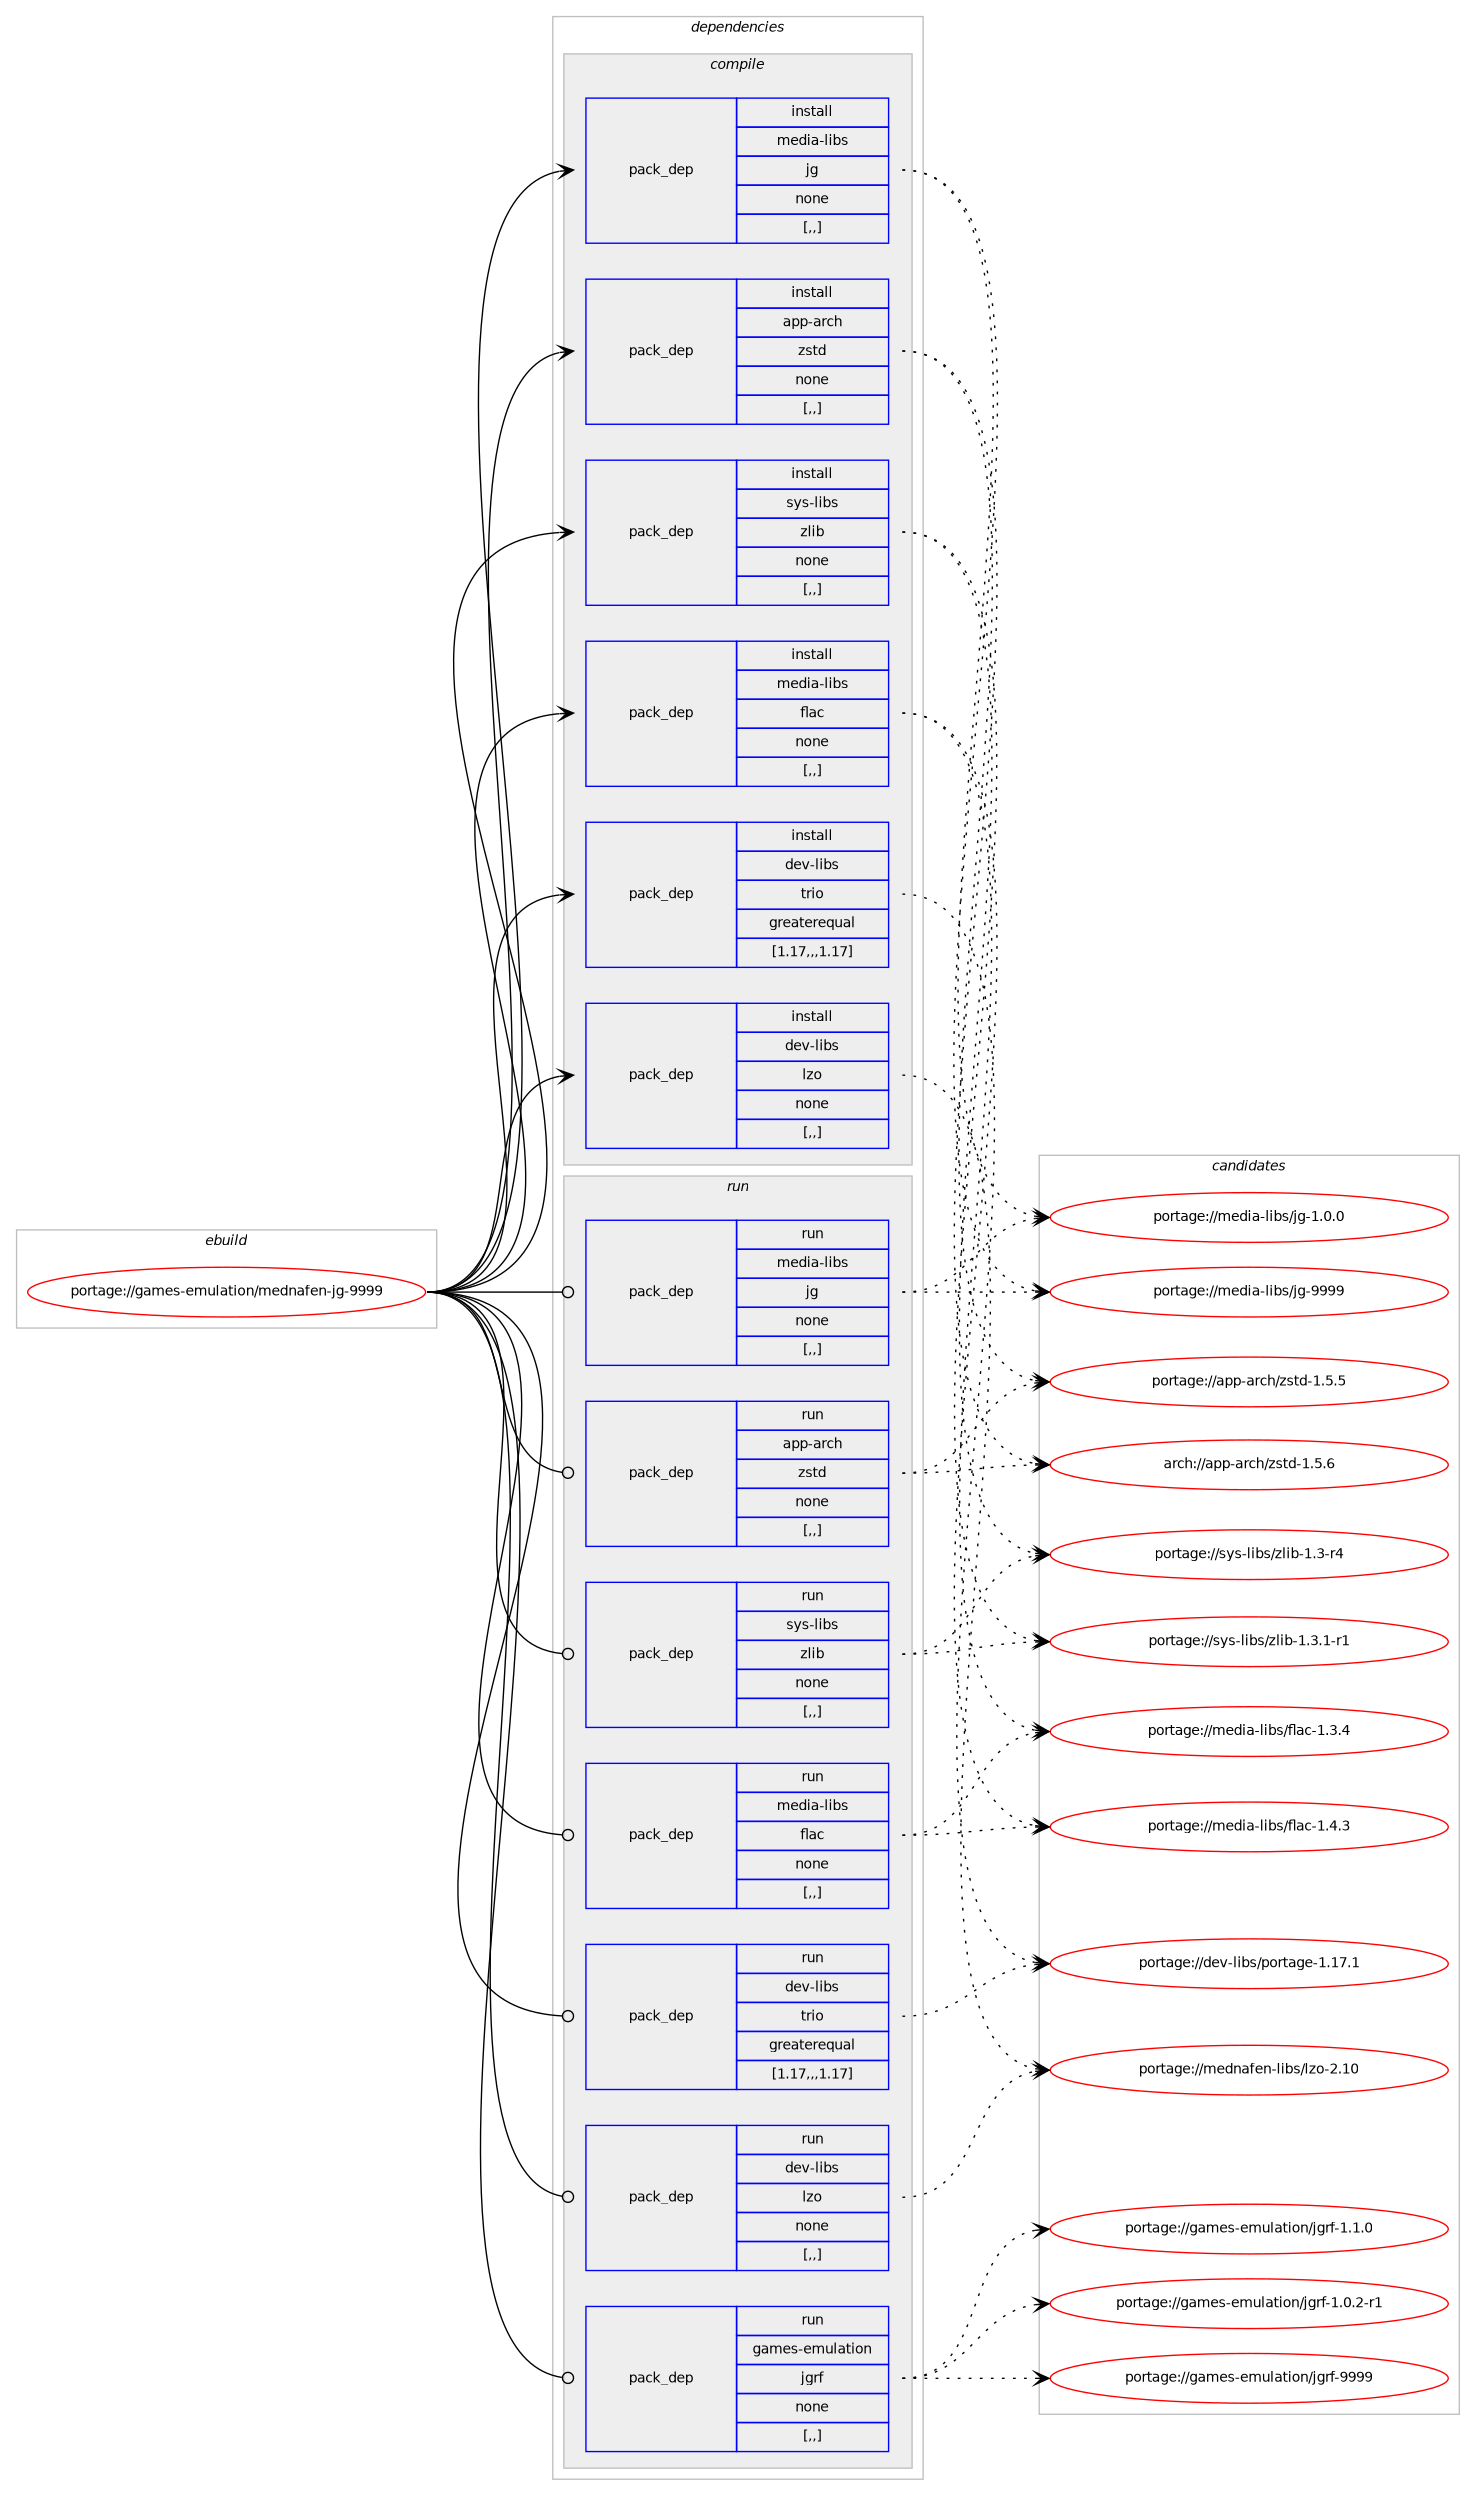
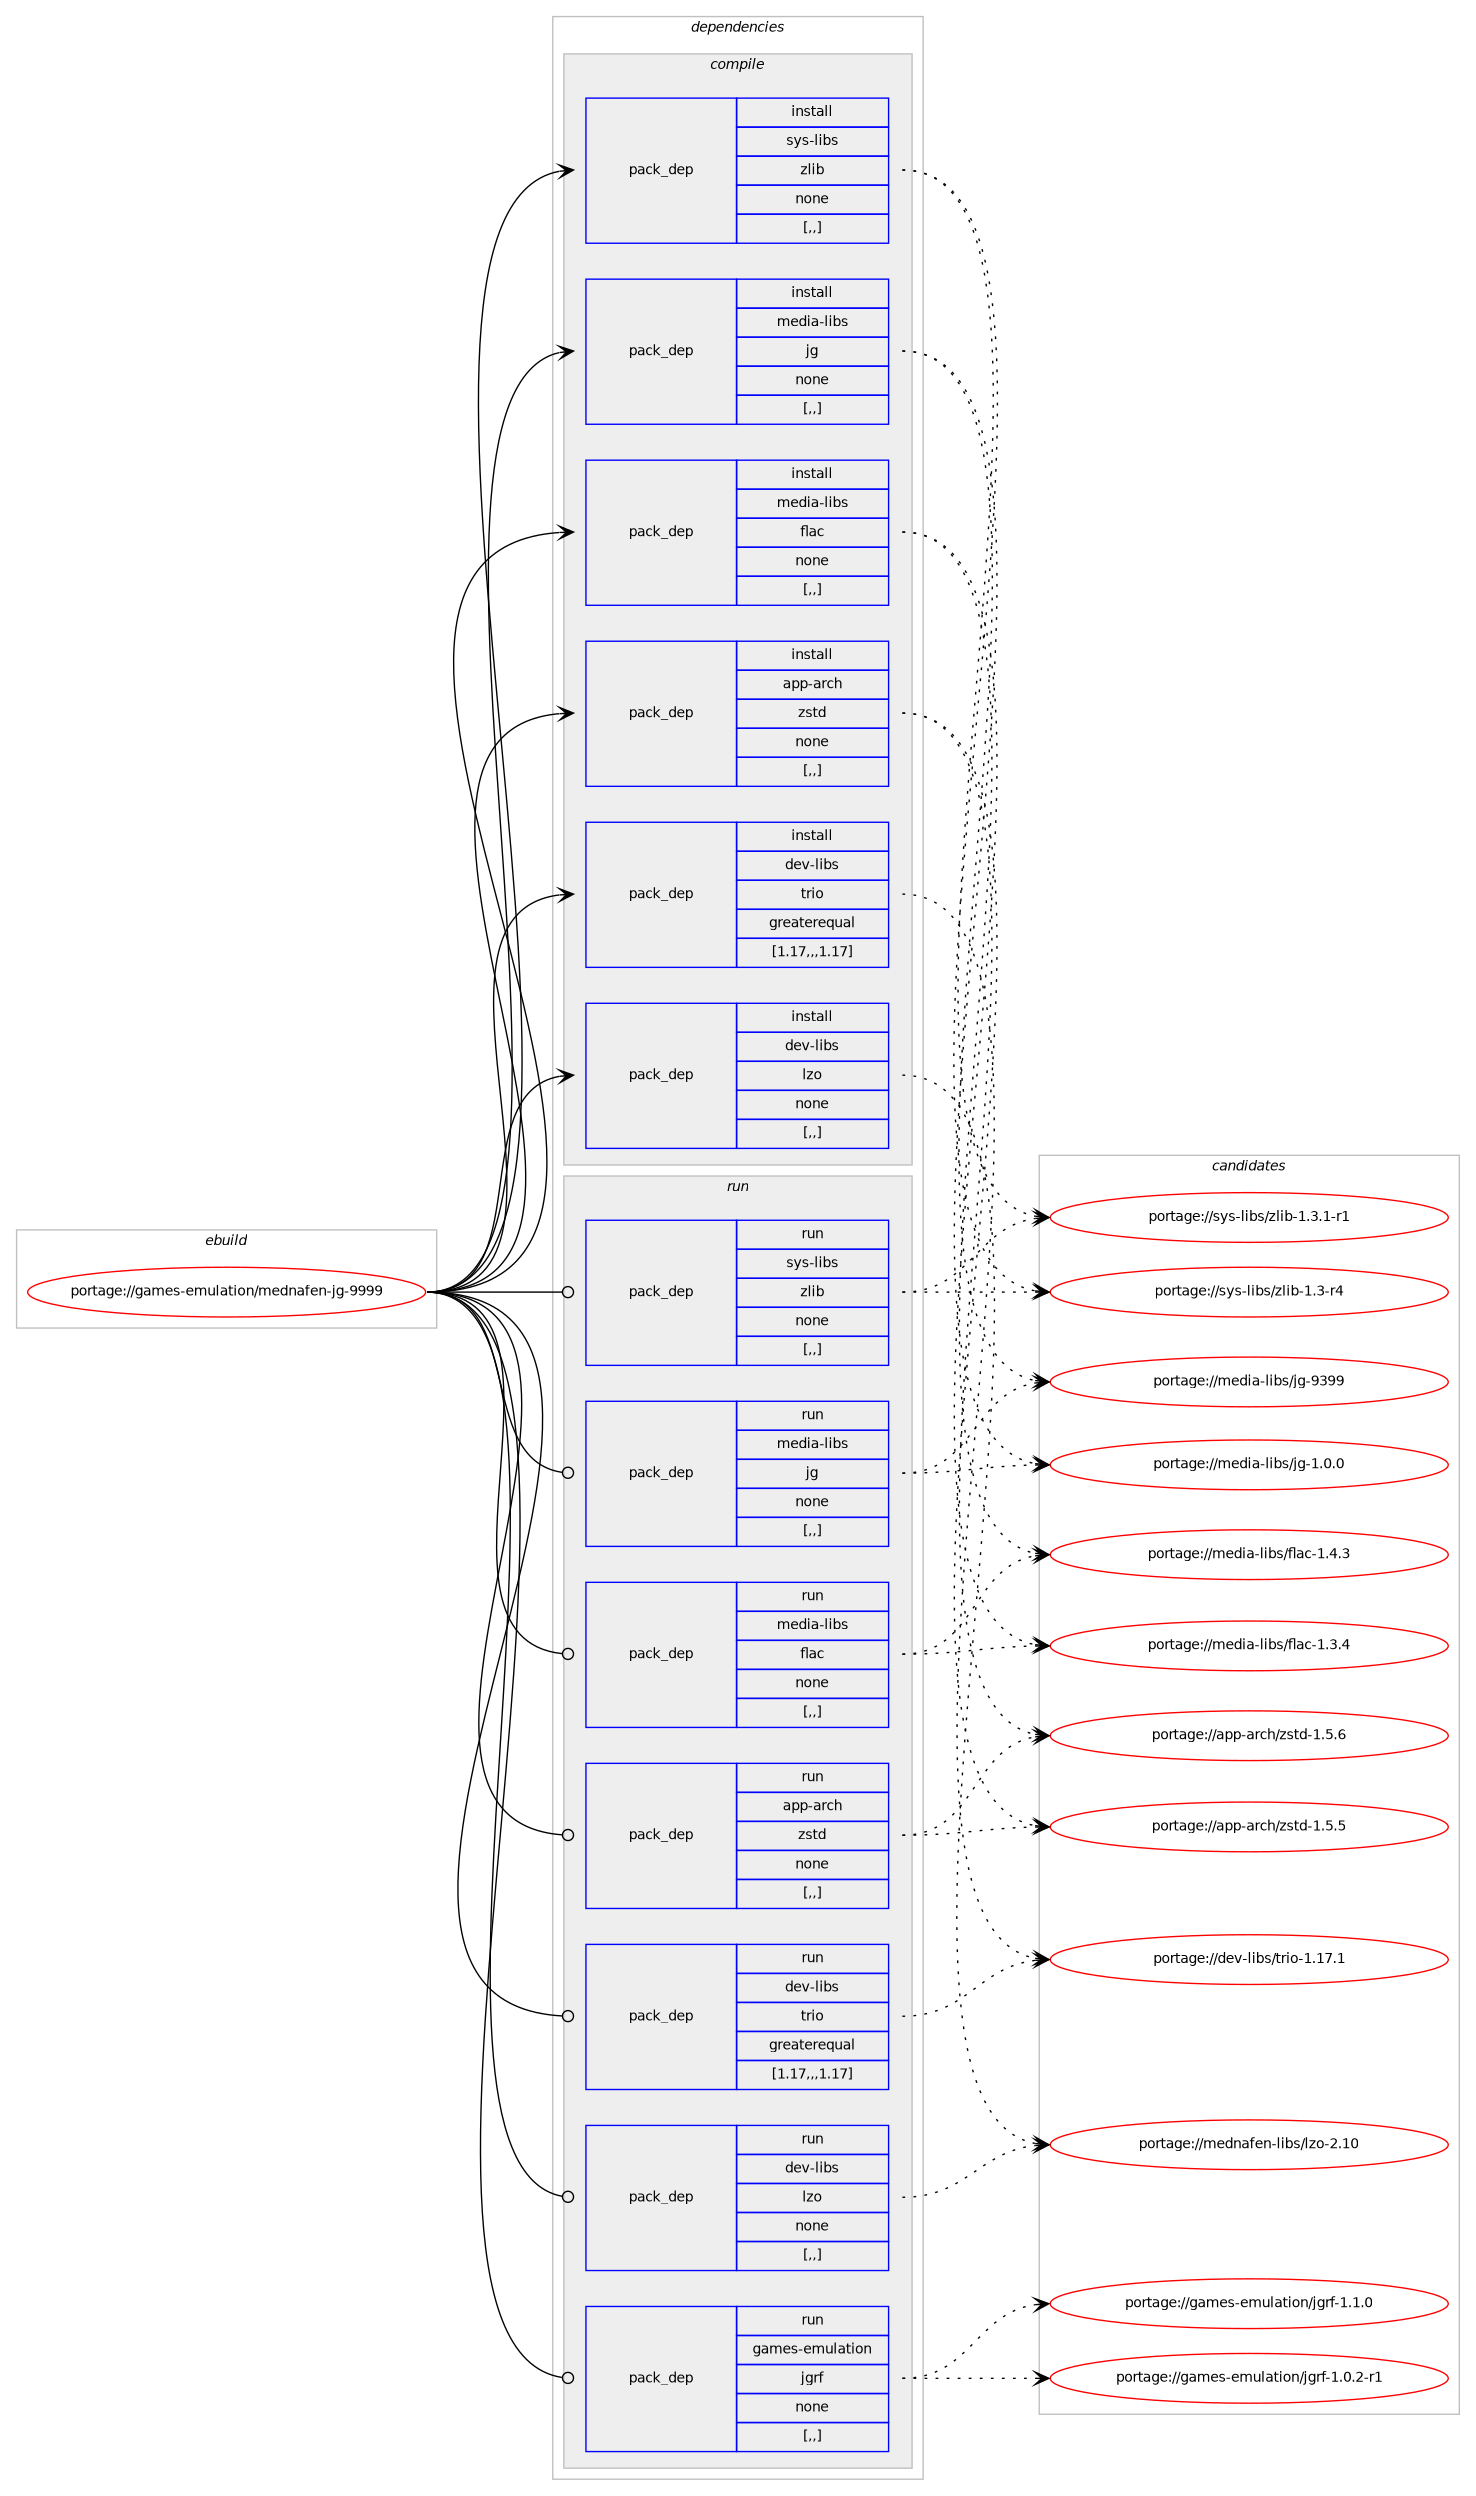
(1249, 1292) -> (1249, 1382)
(1249, 1465) -> (1249, 1736)
(1249, 1964) -> (1249, 1960)
(1249, 2378) -> none
